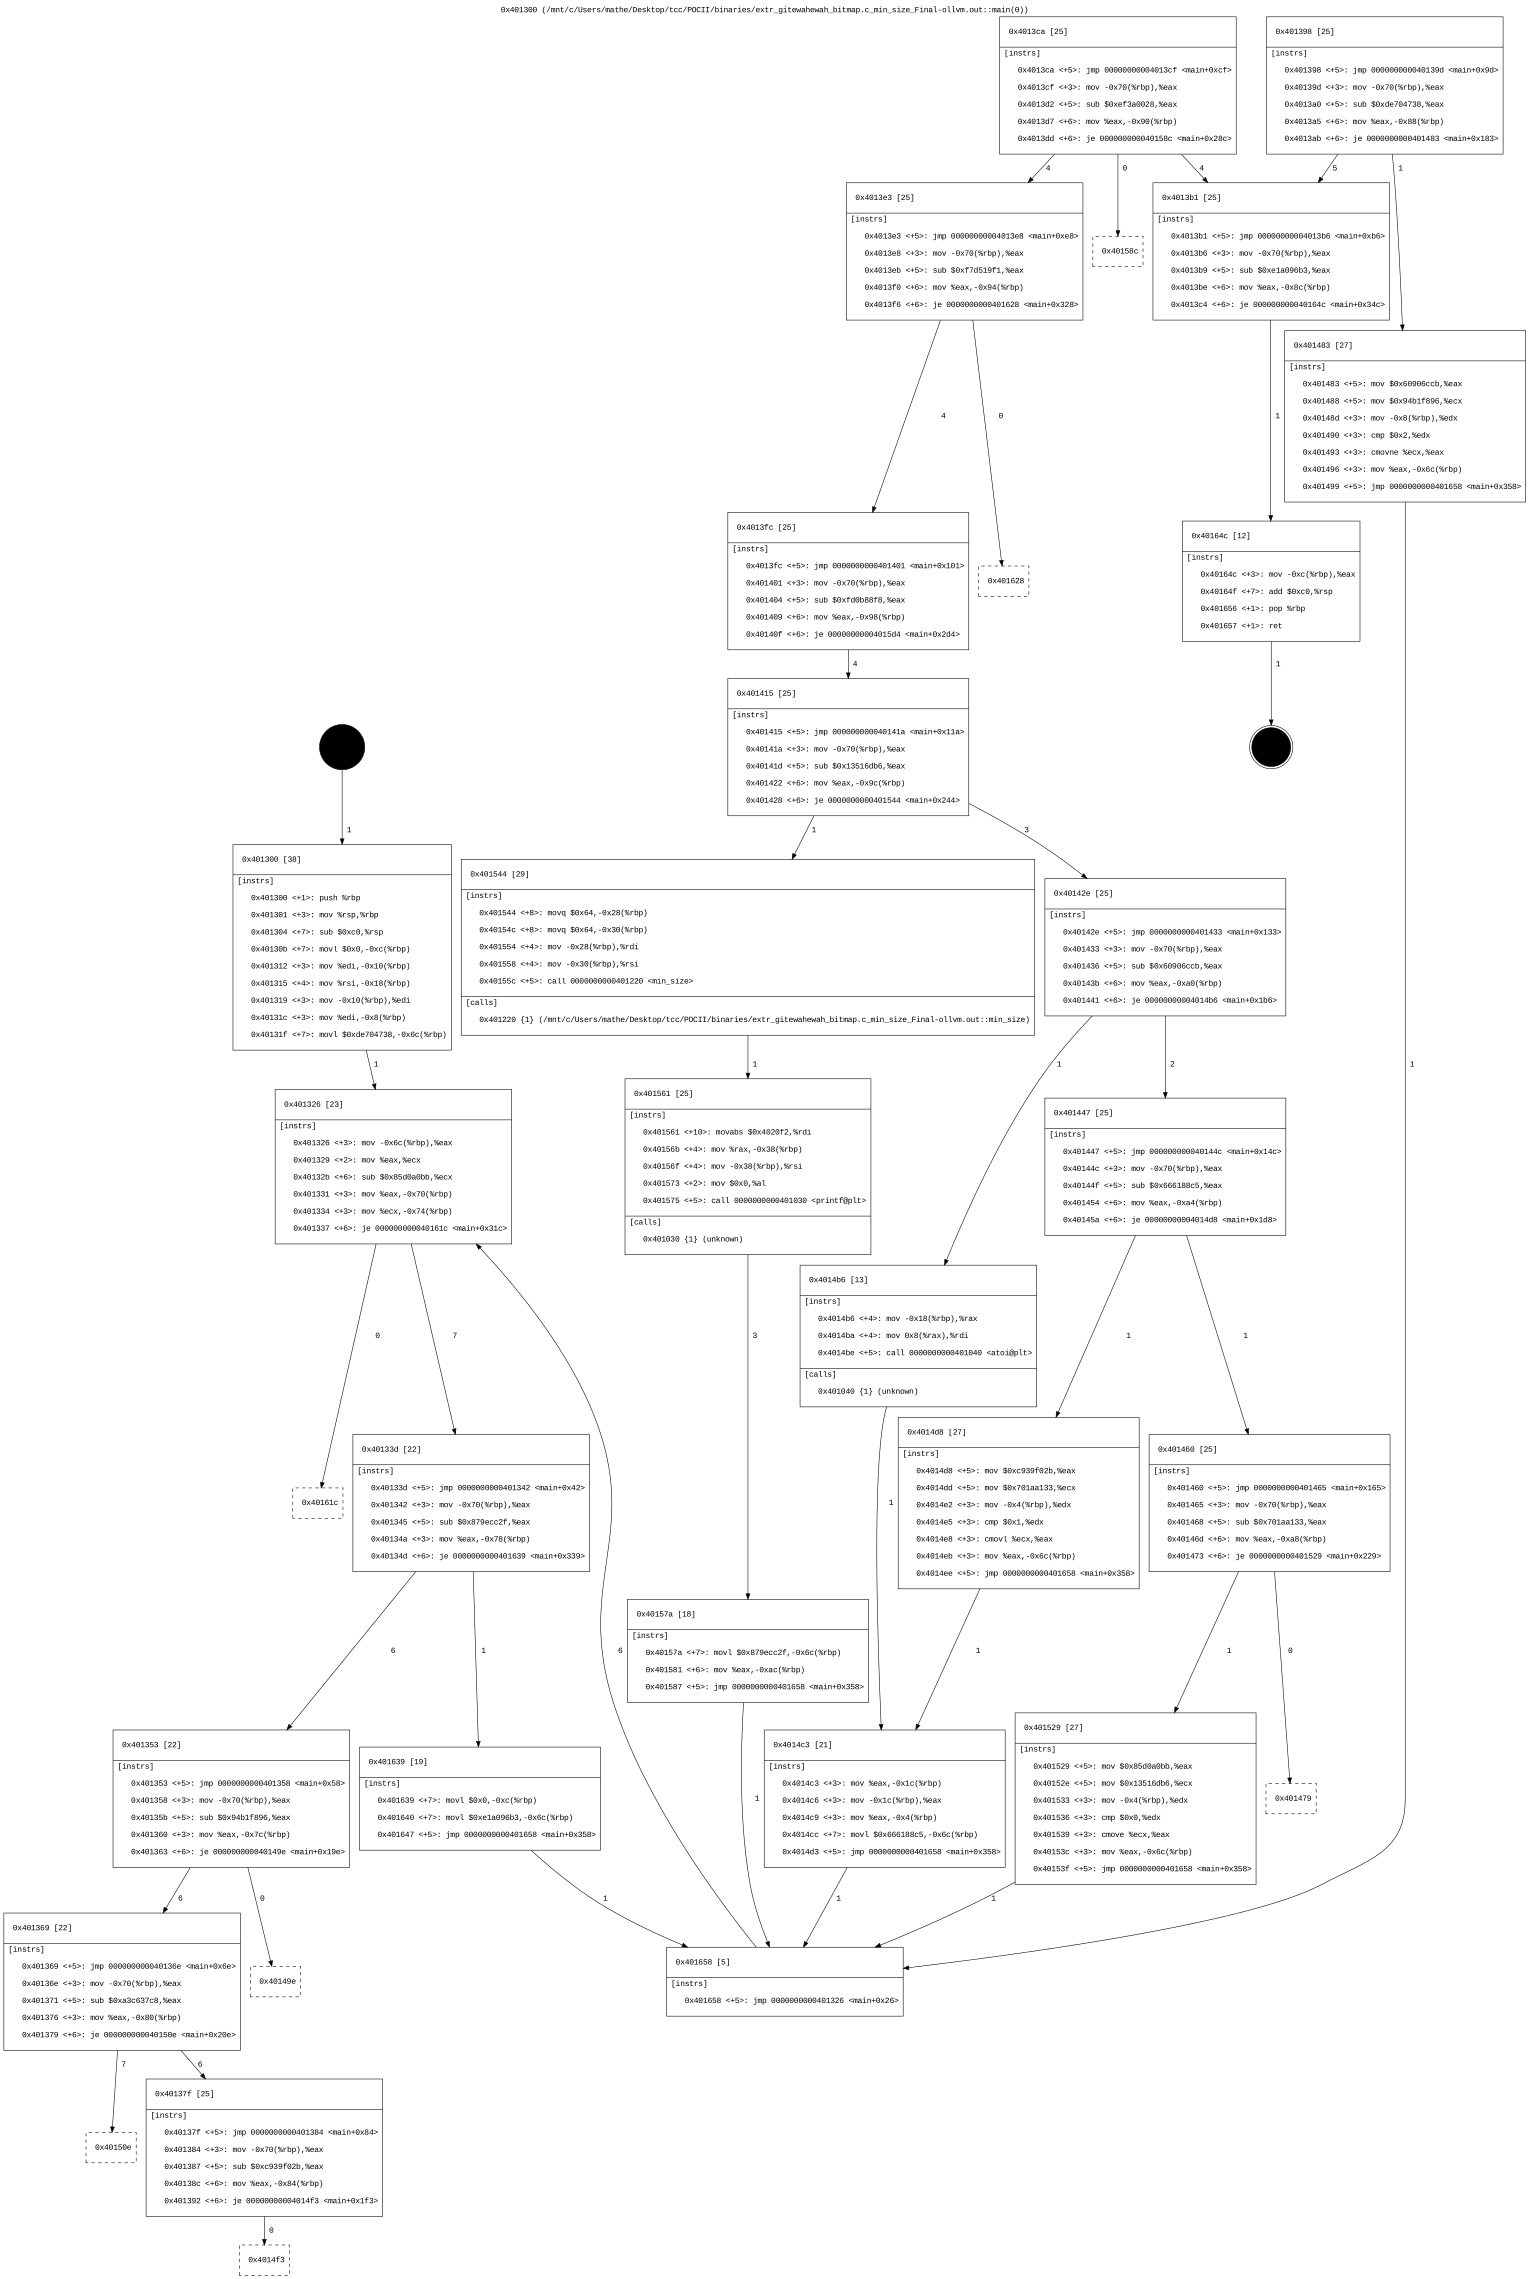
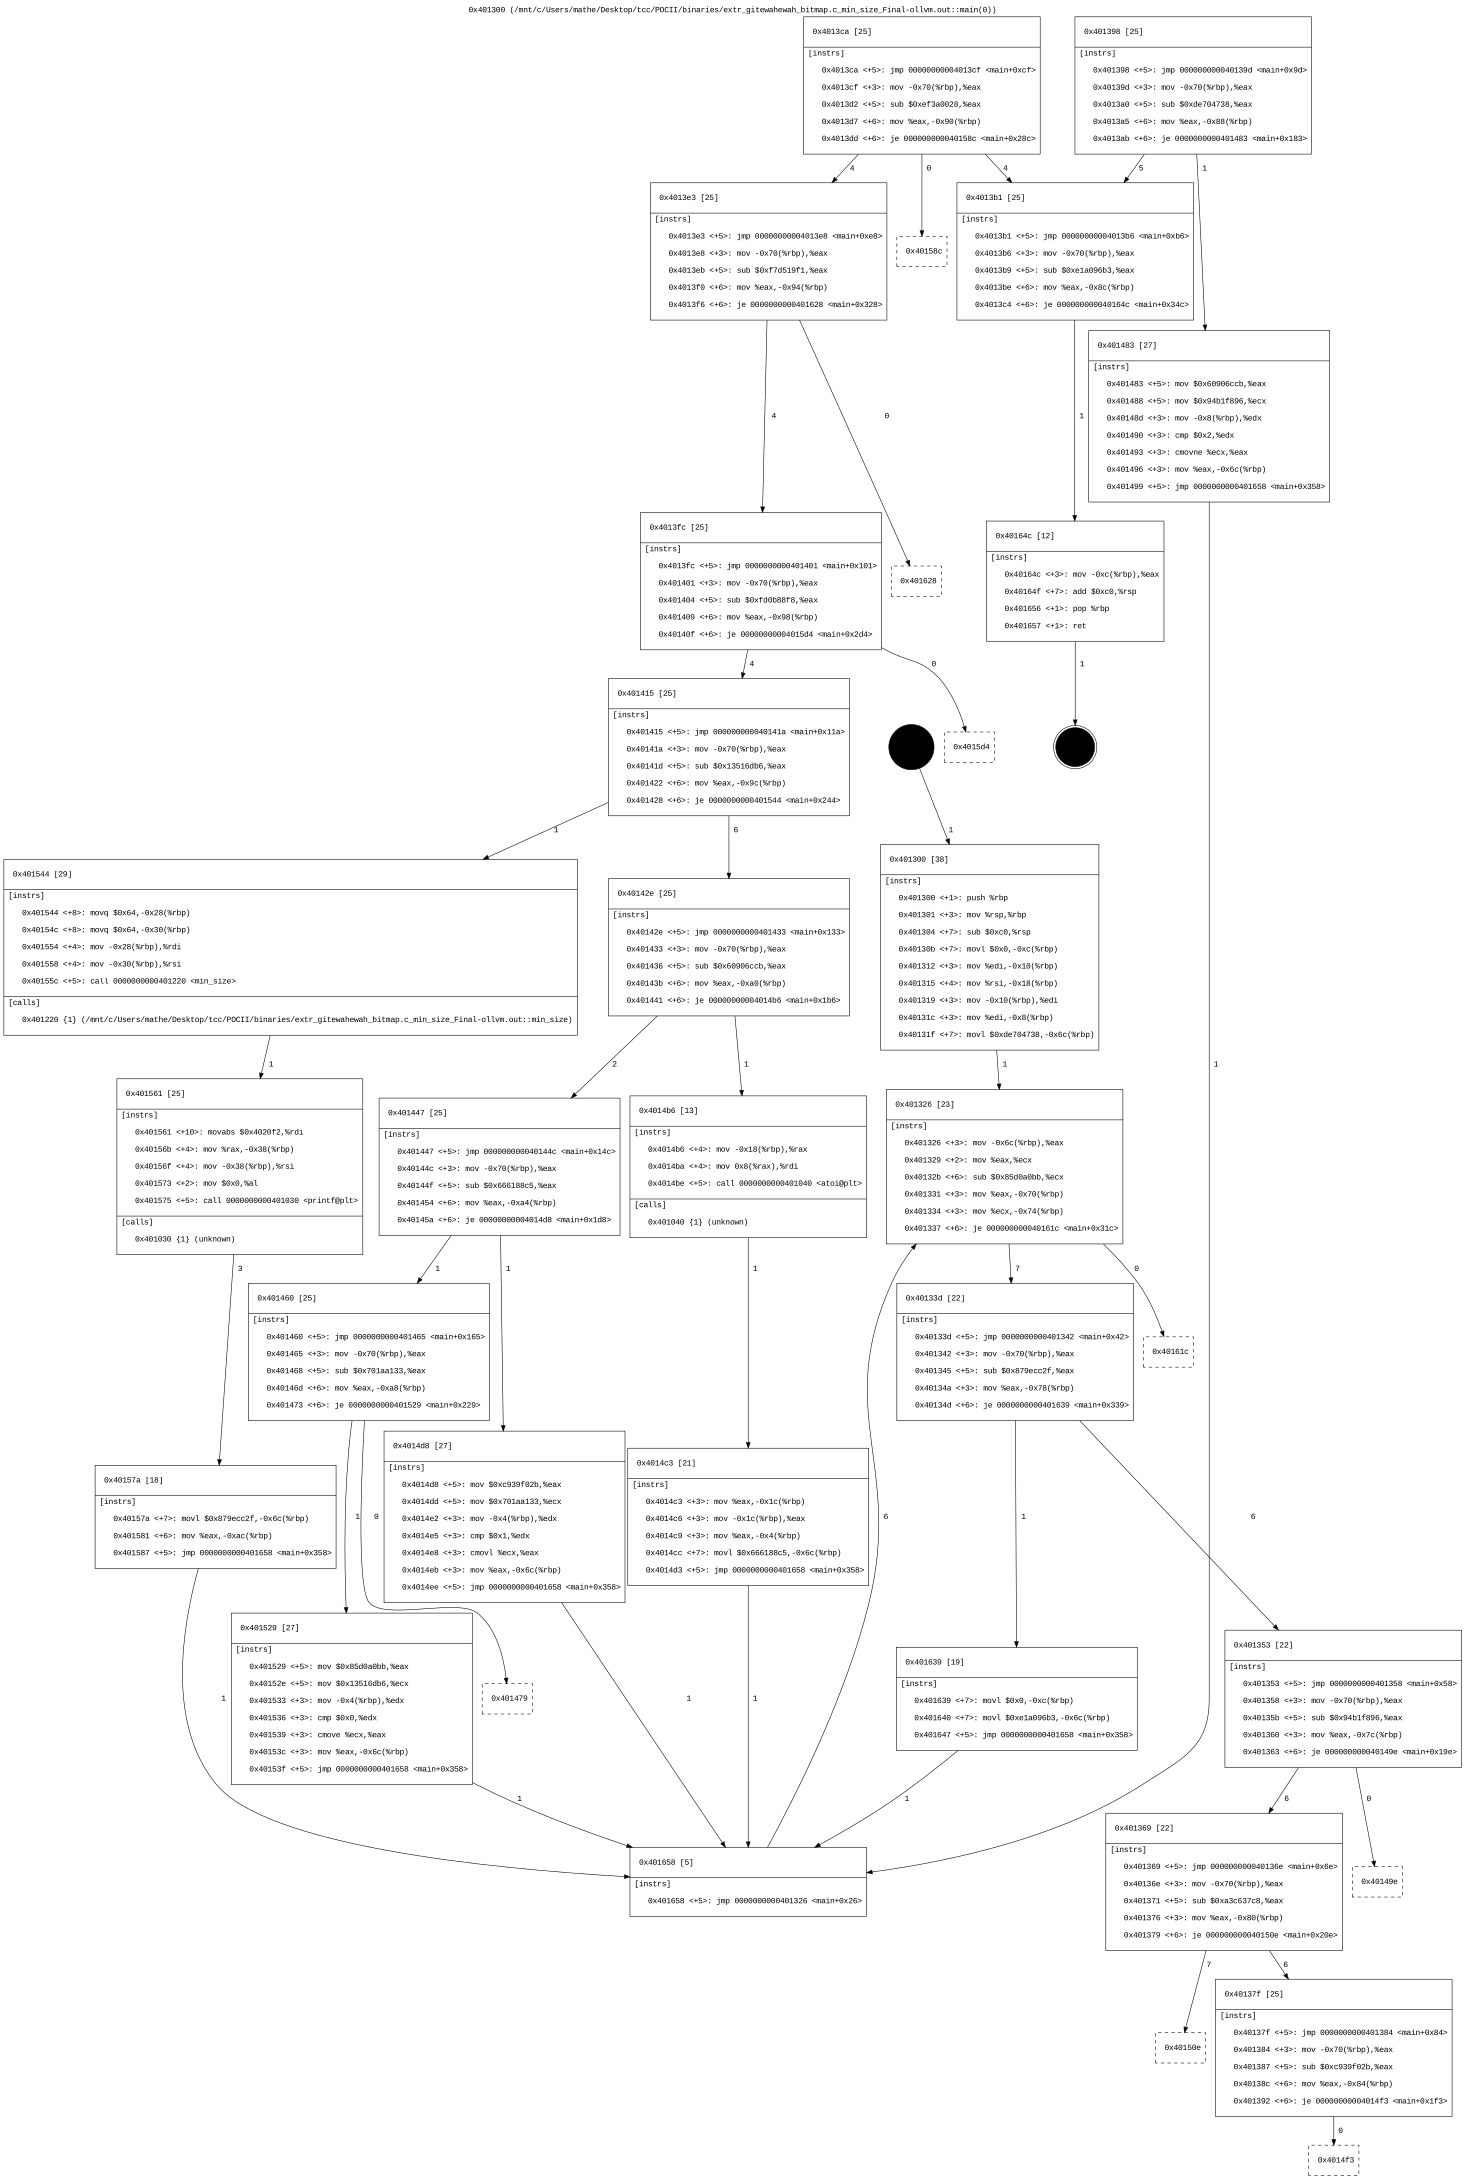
none -> (969, 747)
(1024, 830) -> (734, 830)
(949, 1657) -> (642, 1723)
